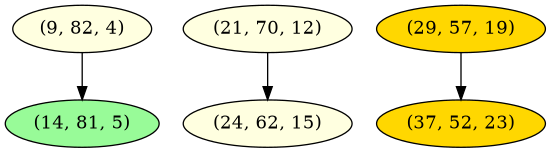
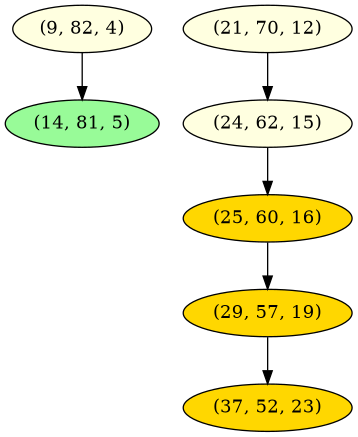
none -> (268, 218)
